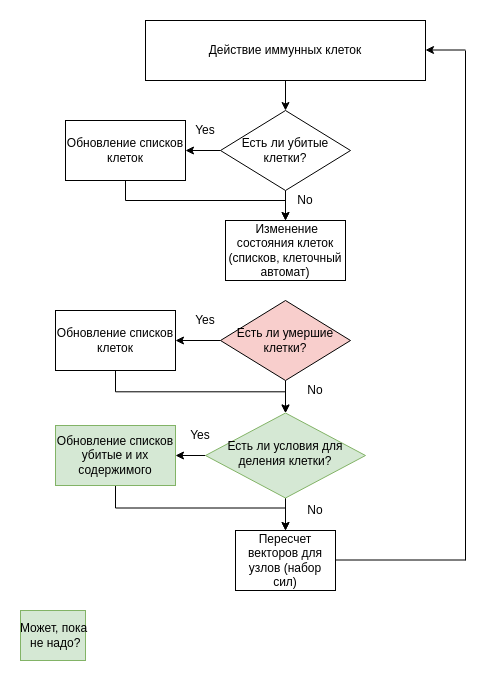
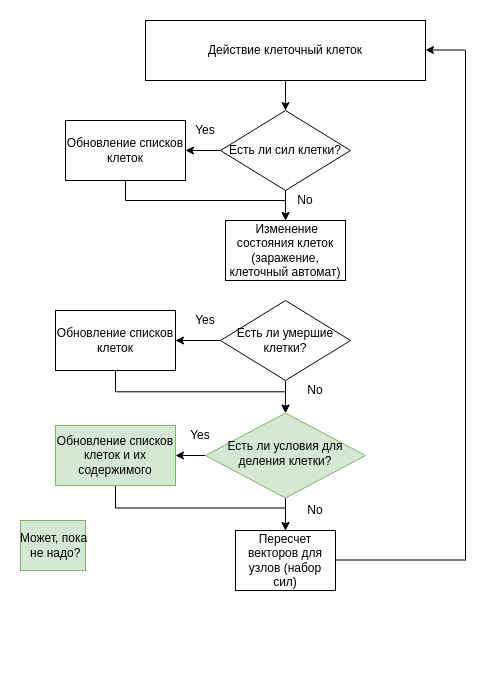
(286, 51) -> (286, 51)
(286, 151) -> (286, 151)
(286, 251) -> (286, 251)
(286, 341) -> (286, 341)
(116, 456) -> (116, 456)
(53, 636) -> (53, 546)
